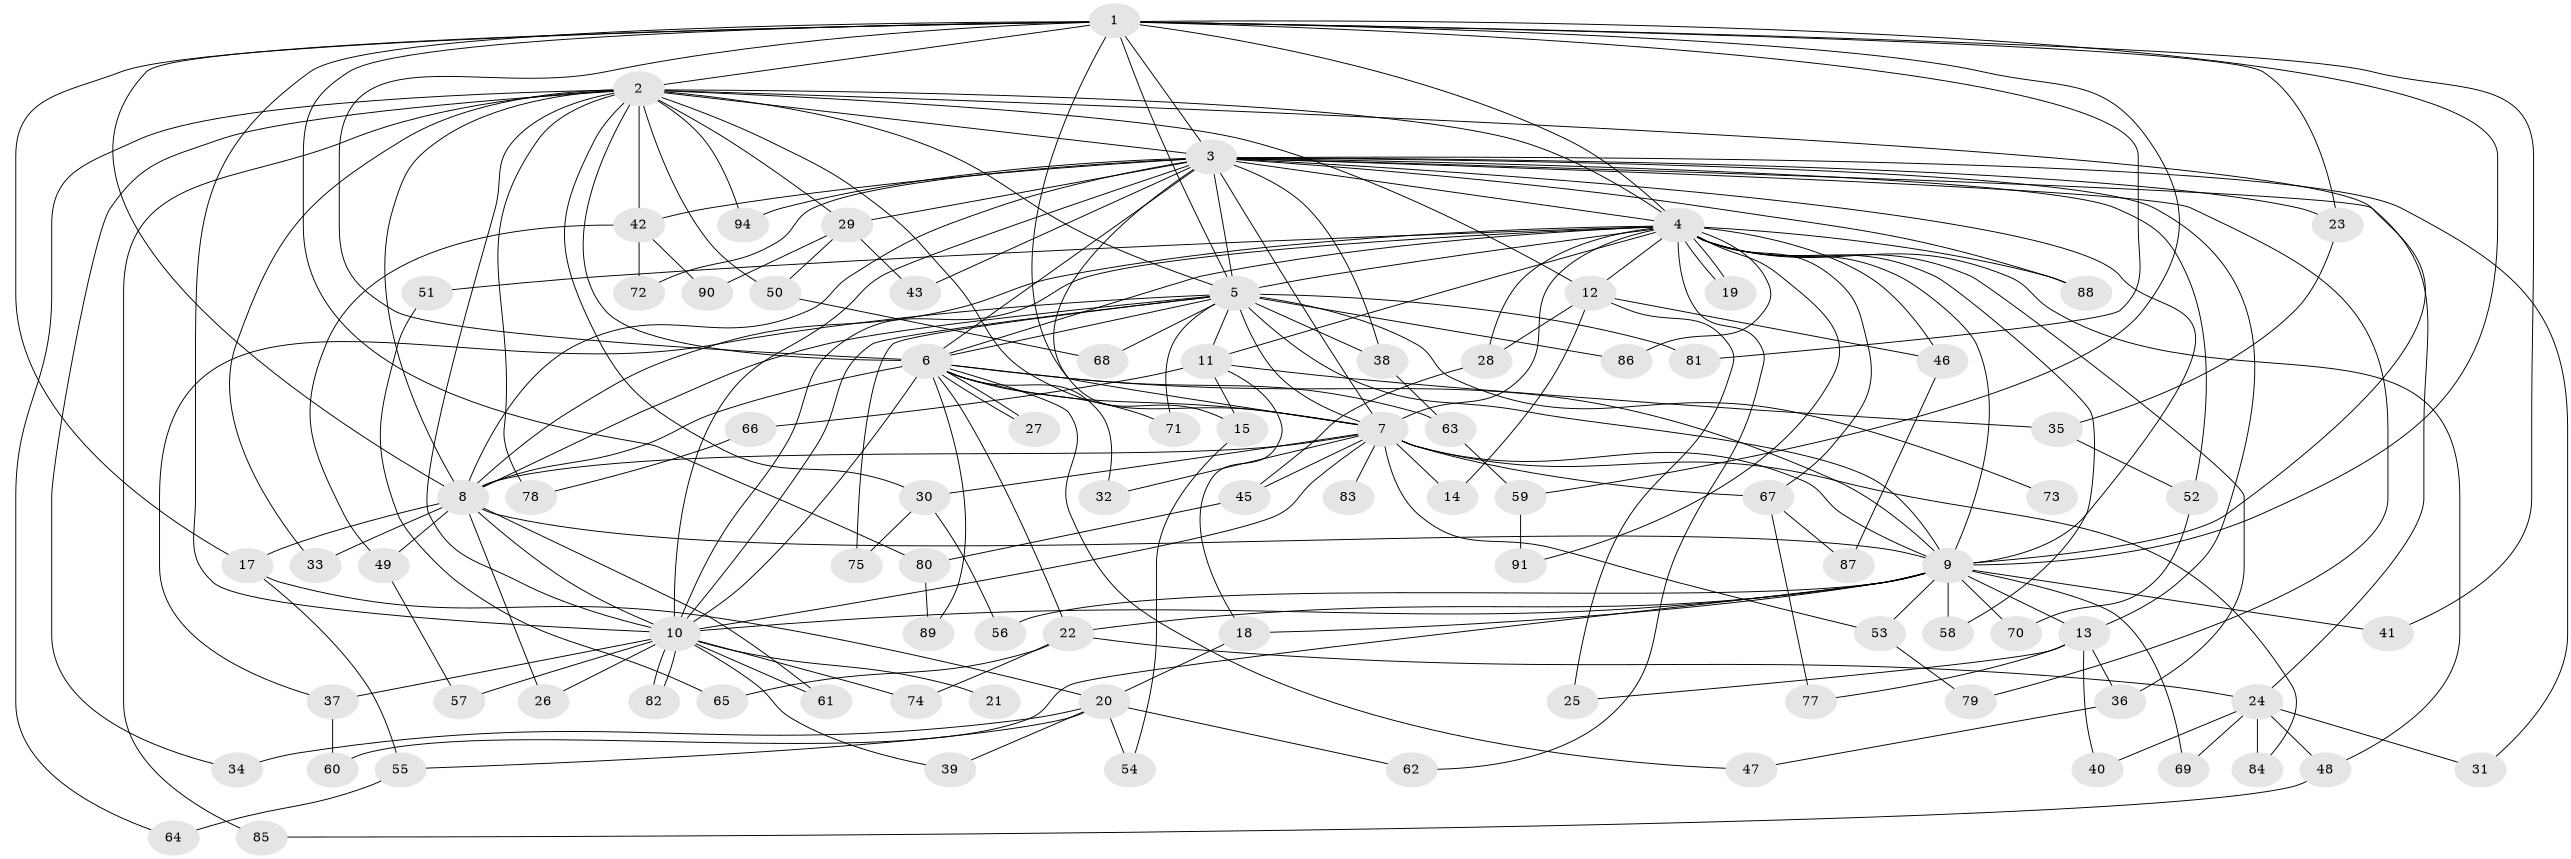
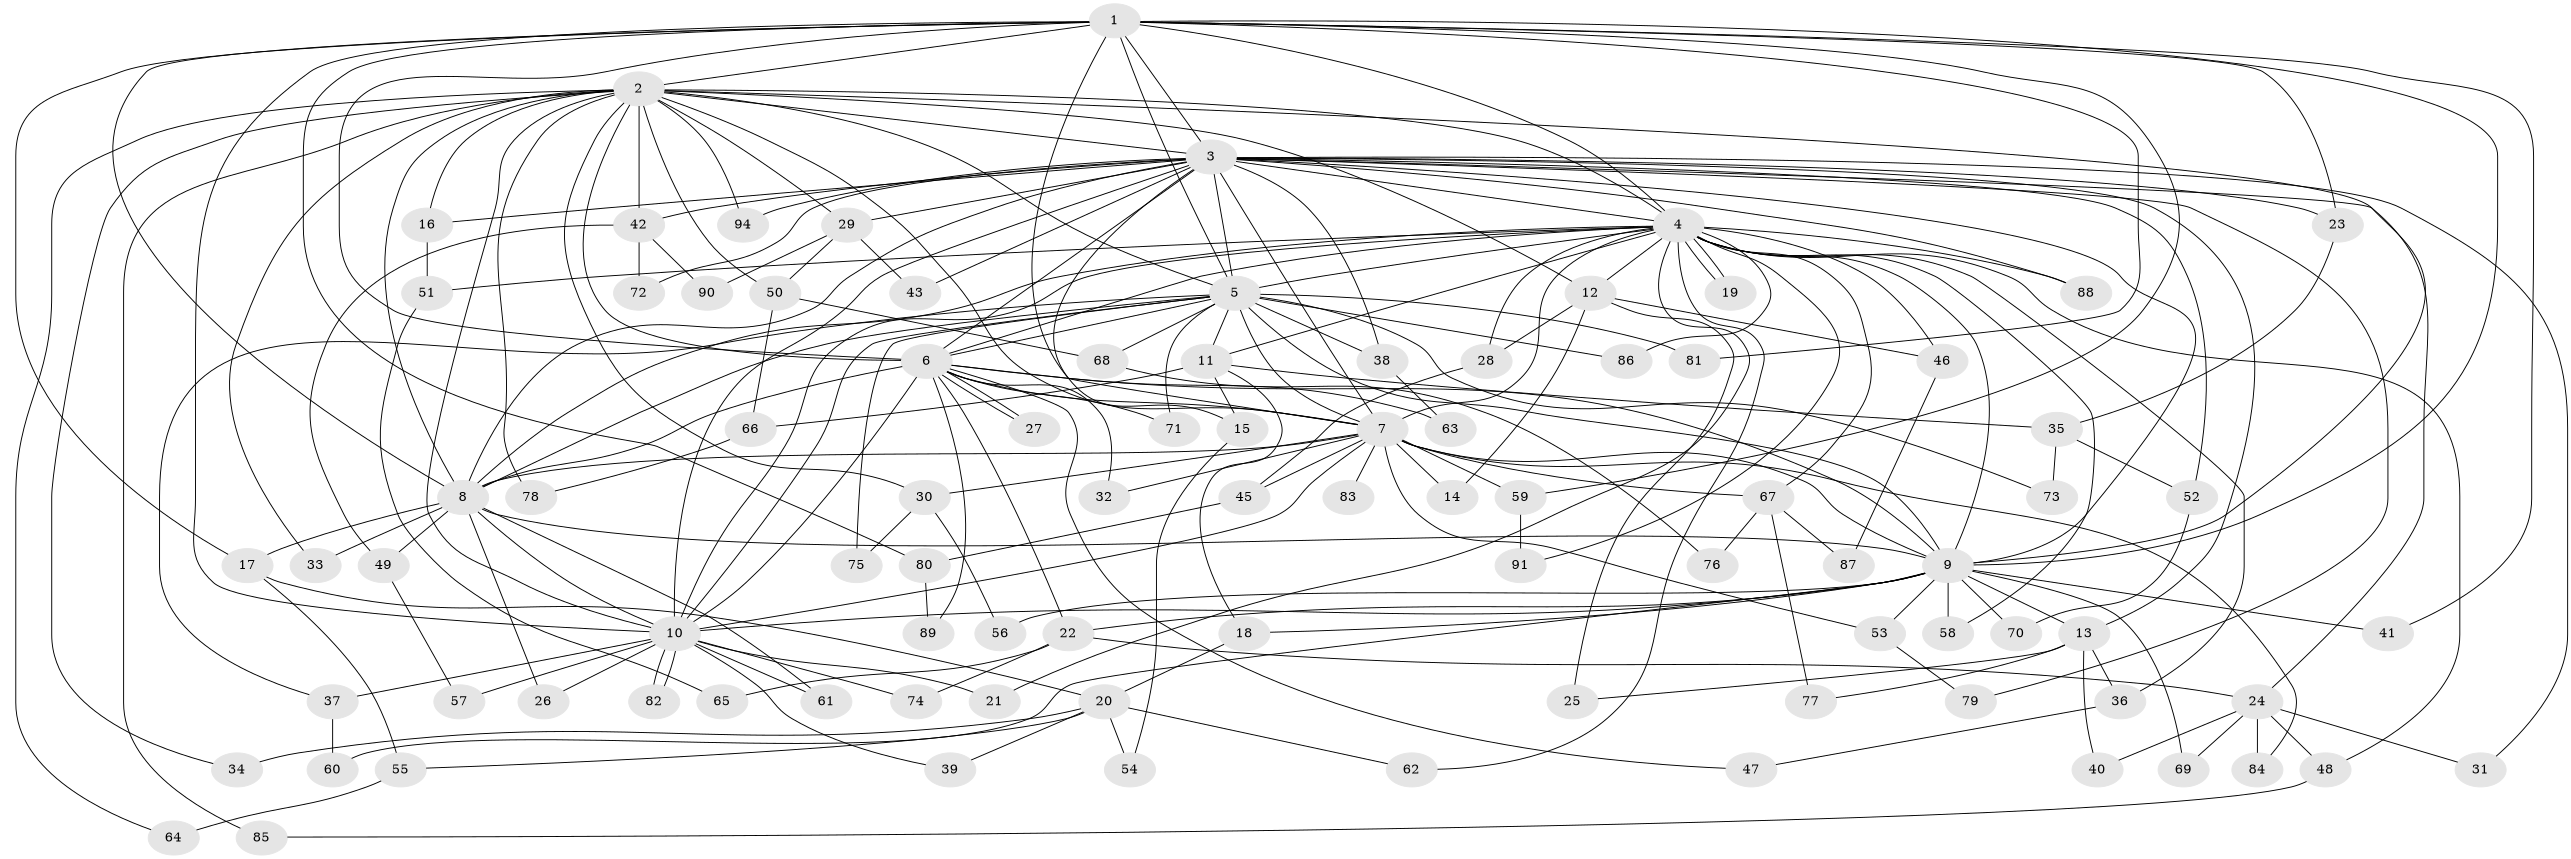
none -> (427, 225)
none -> (761, 371)
none -> (2055, 464)
(1494, 471) -> (1452, 463)
none -> (1470, 550)
none -> (1713, 566)
